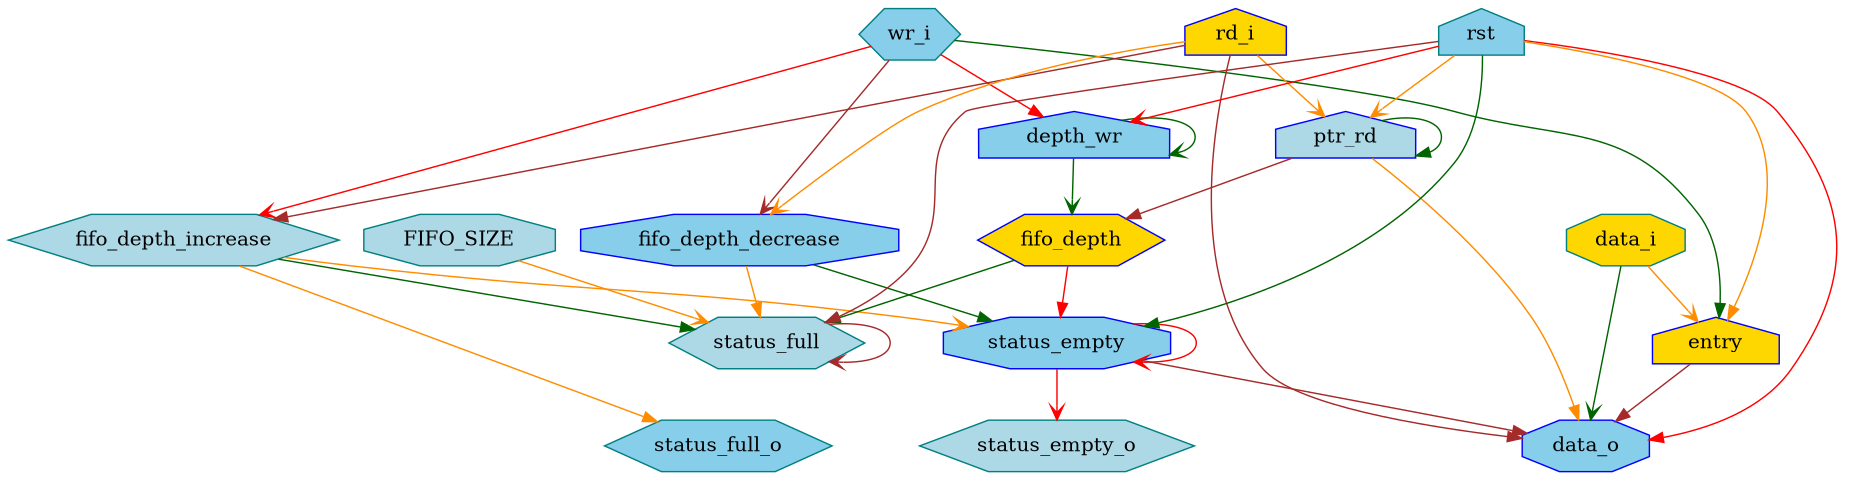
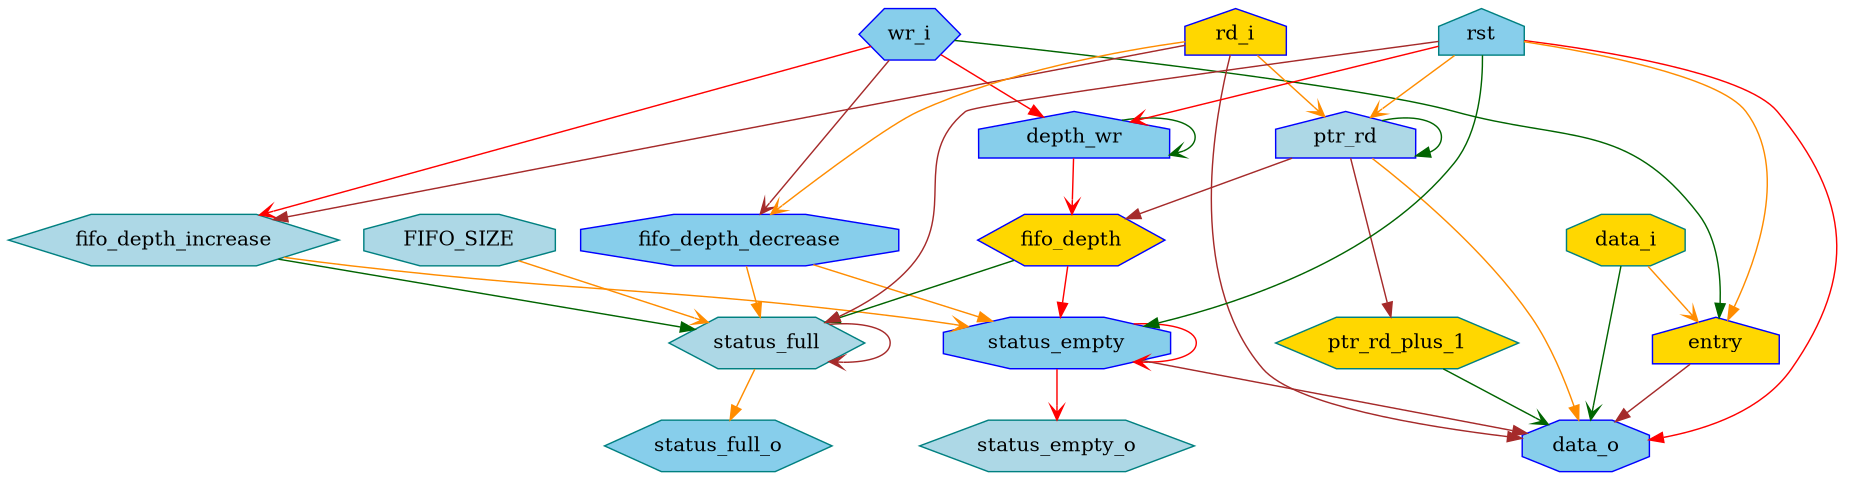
(910, 34) -> (910, 34)
(1073, 179) -> (1073, 179)
(875, 284) -> (875, 284)
(441, 341) -> (746, 388)
none -> (1397, 343)
